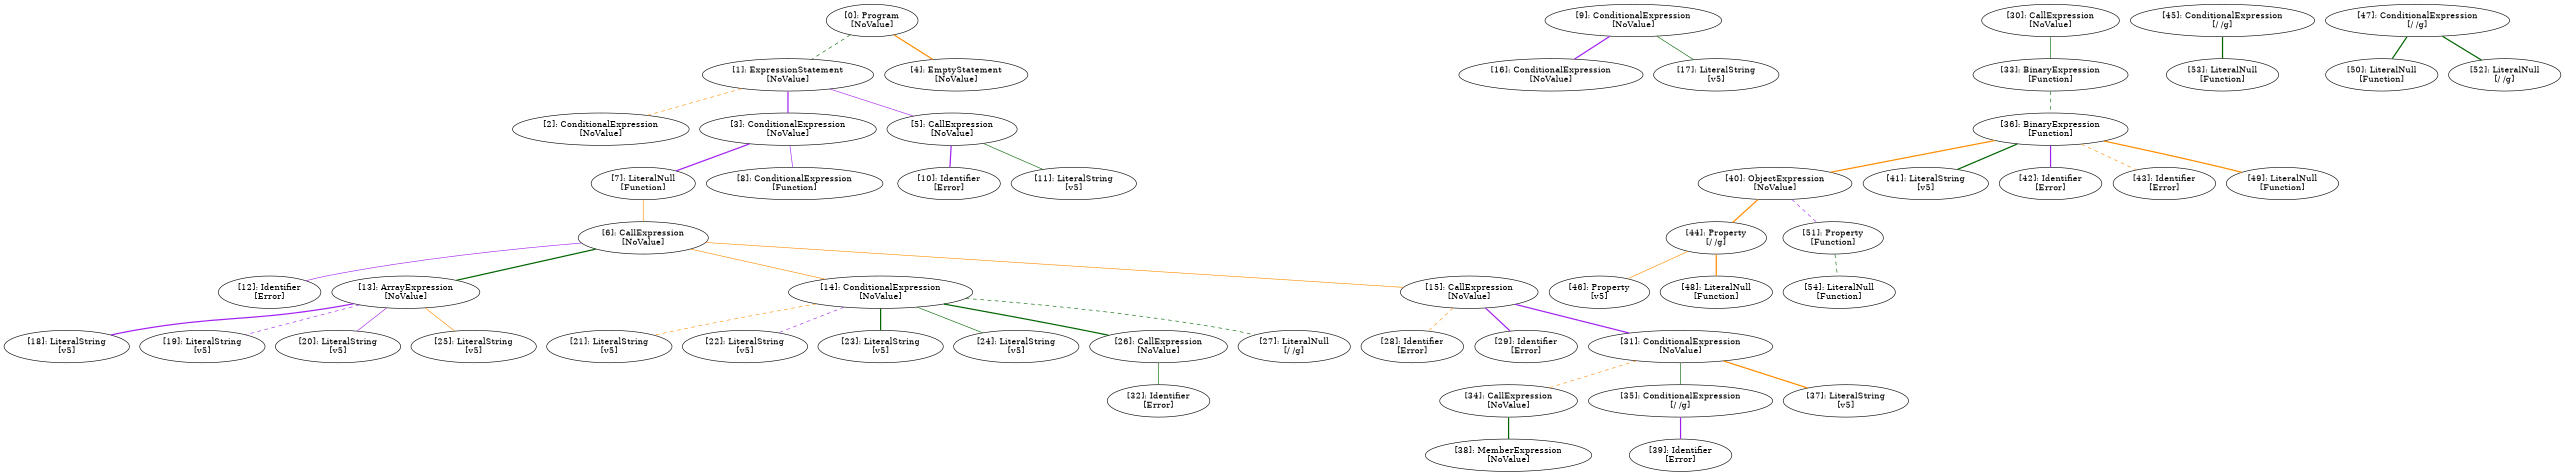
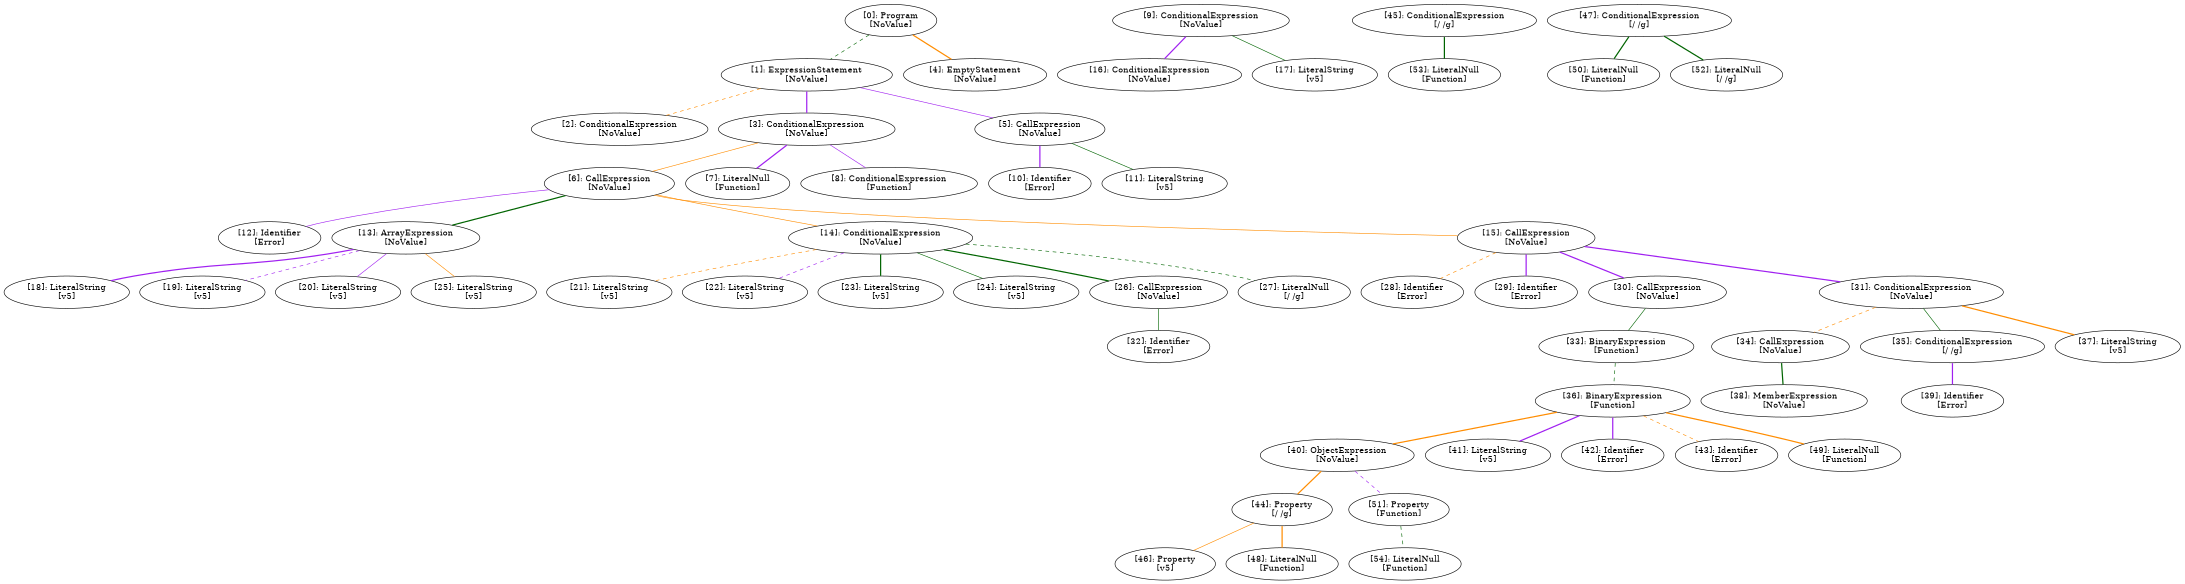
(1987, 157) -> (1550, 428)
(643, 211) -> (705, 157)
none -> (1592, 265)
